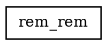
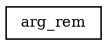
(54, 23) -> (54, 23)
